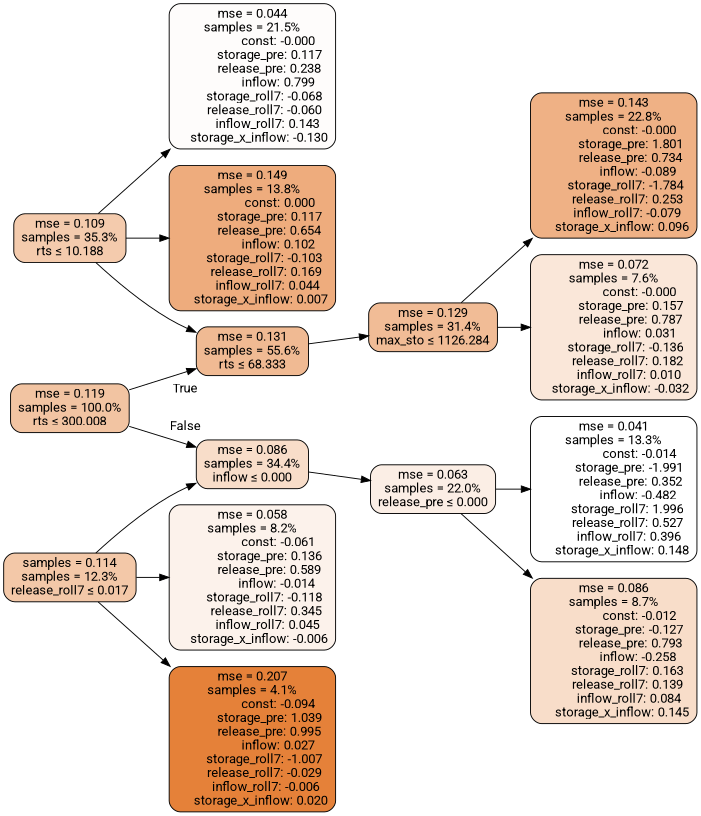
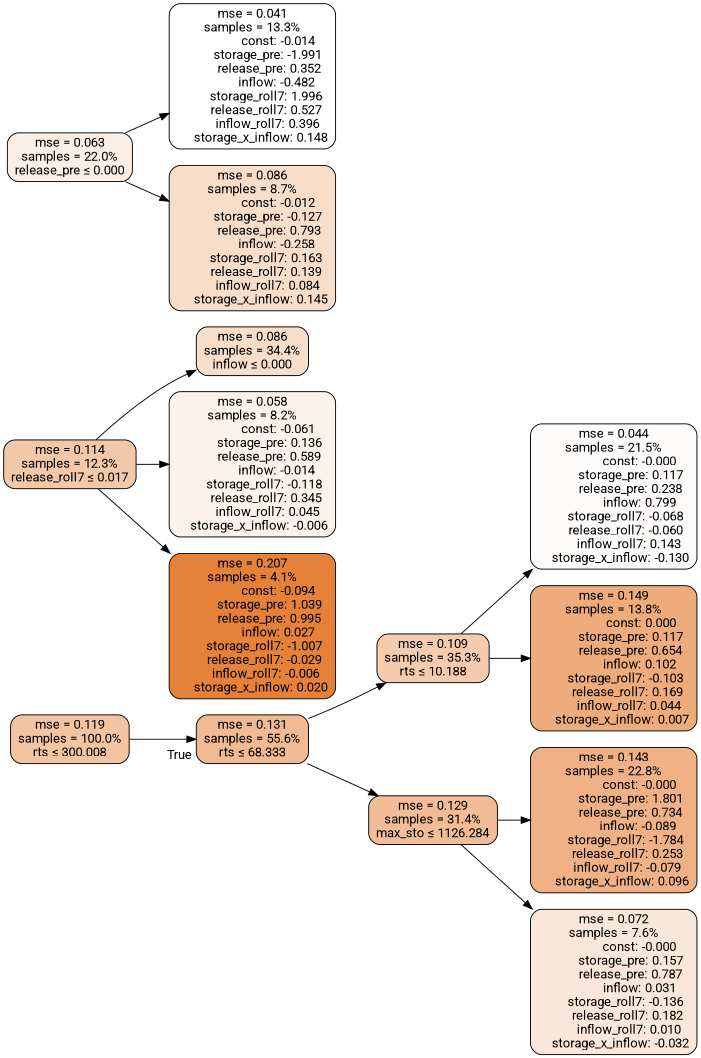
(139, 299) -> (343, 704)
(158, 435) -> none
(335, 476) -> none
(70, 577) -> (70, 464)
